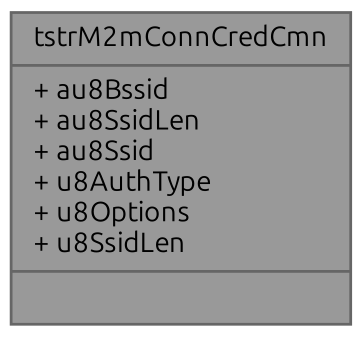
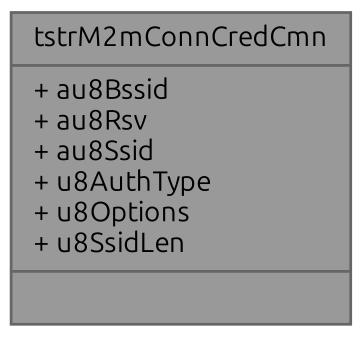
(118, 121) -> (92, 121)
